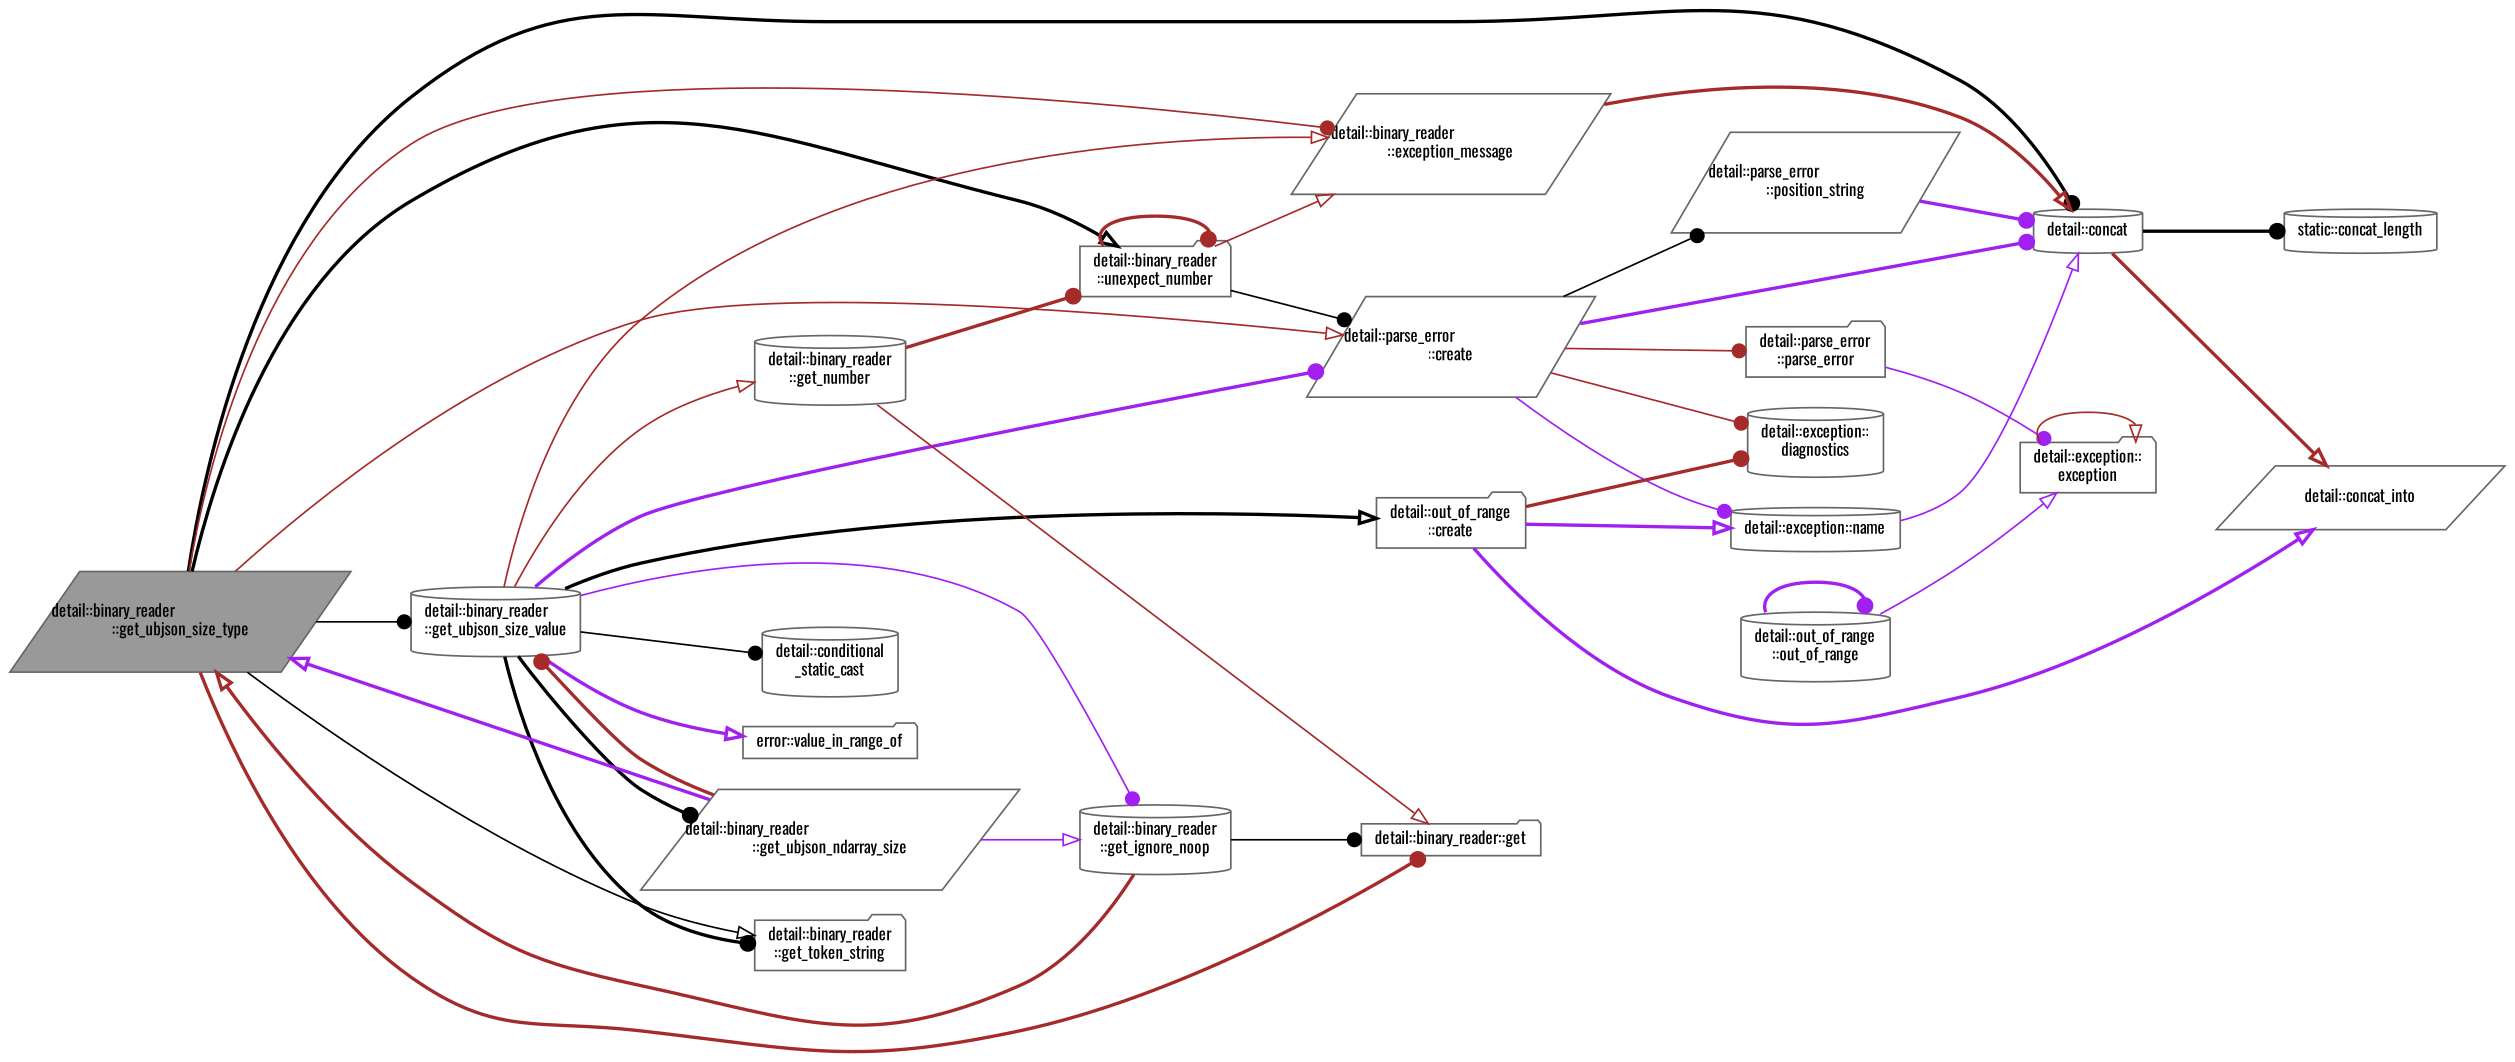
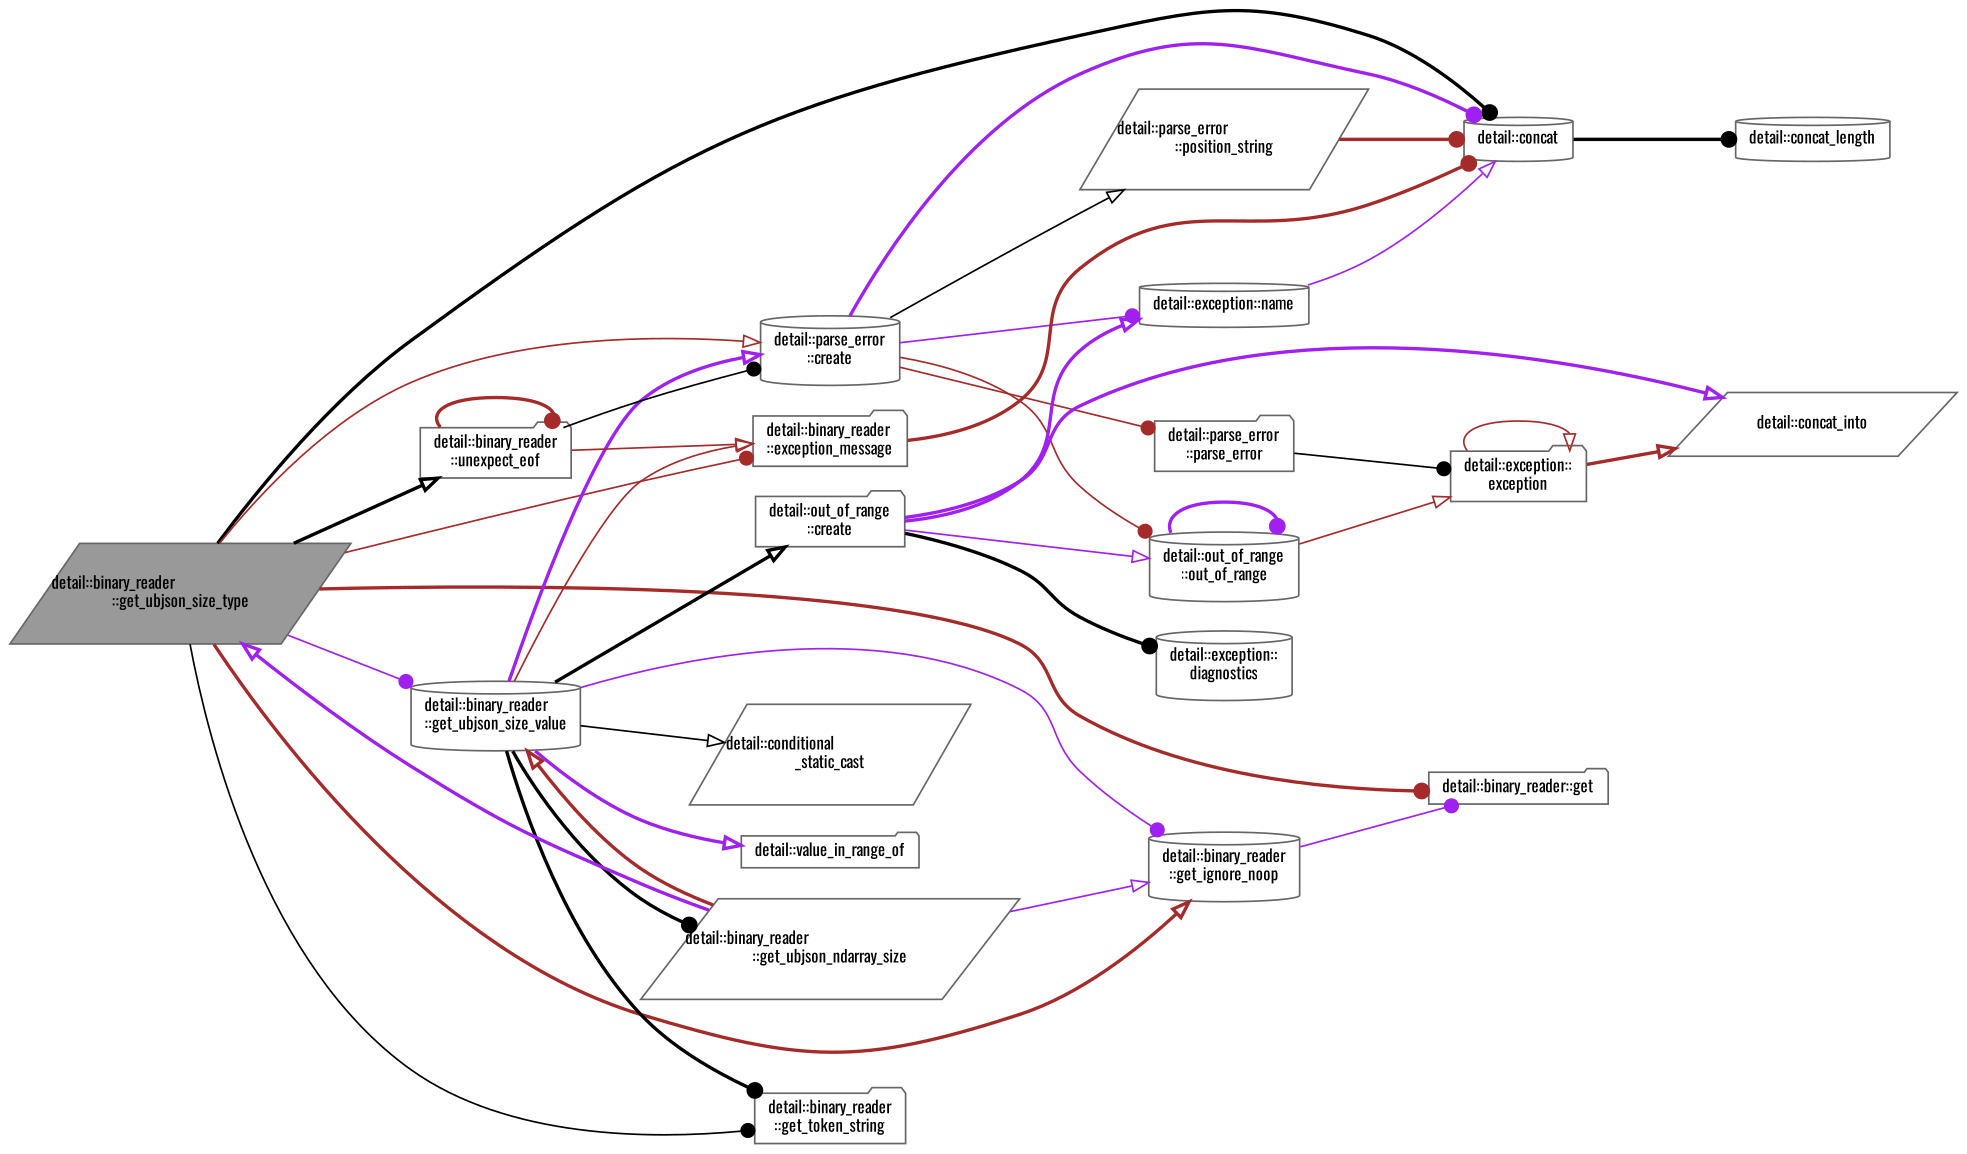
(1847, 91) -> (1137, 235)
(1451, 144) -> (830, 441)
(1970, 210) -> (1395, 139)
(2361, 231) -> (1813, 139)
(1627, 268) -> (999, 257)
(1155, 271) -> (496, 453)
(1451, 347) -> (830, 351)
(2213, 353) -> (1623, 458)
(830, 370) -> none
(1965, 394) -> (1366, 461)
(1643, 397) -> (1038, 418)
(911, 451) -> (592, 475)
(1630, 483) -> (1030, 576)
none -> (1019, 543)
(1965, 563) -> (1367, 523)
(357, 622) -> (344, 657)
(664, 642) -> (644, 733)
(830, 662) -> (830, 755)
(621, 743) -> (615, 849)
(830, 743) -> (830, 852)
(481, 826) -> (356, 1020)
(1289, 840) -> (1372, 827)
(653, 988) -> (614, 1004)
